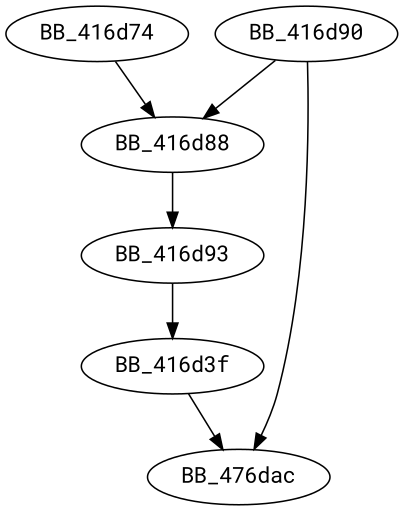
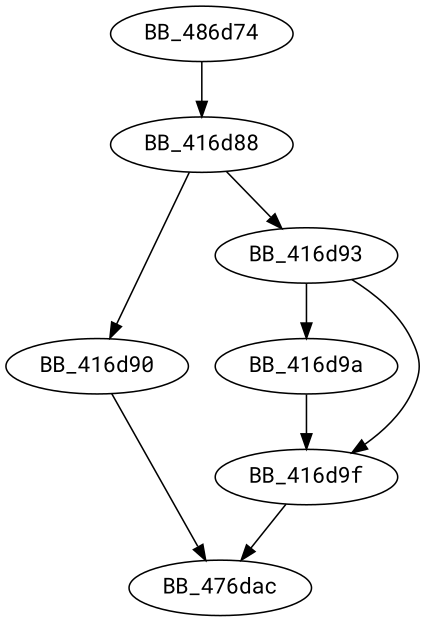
(97, 34) -> (202, 34)
(246, 84) -> (153, 248)
(173, 366) -> (306, 477)
none -> (306, 366)
